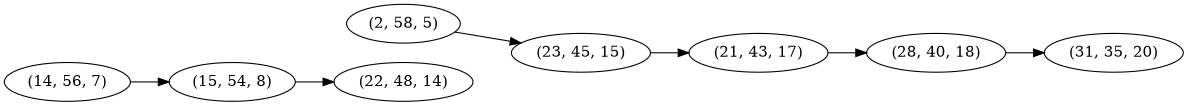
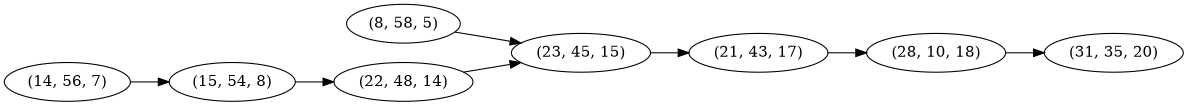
(403, 24) -> (403, 24)
(936, 53) -> (936, 53)
none -> (487, 68)
